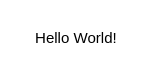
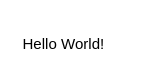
(76, 38) -> (63, 44)
